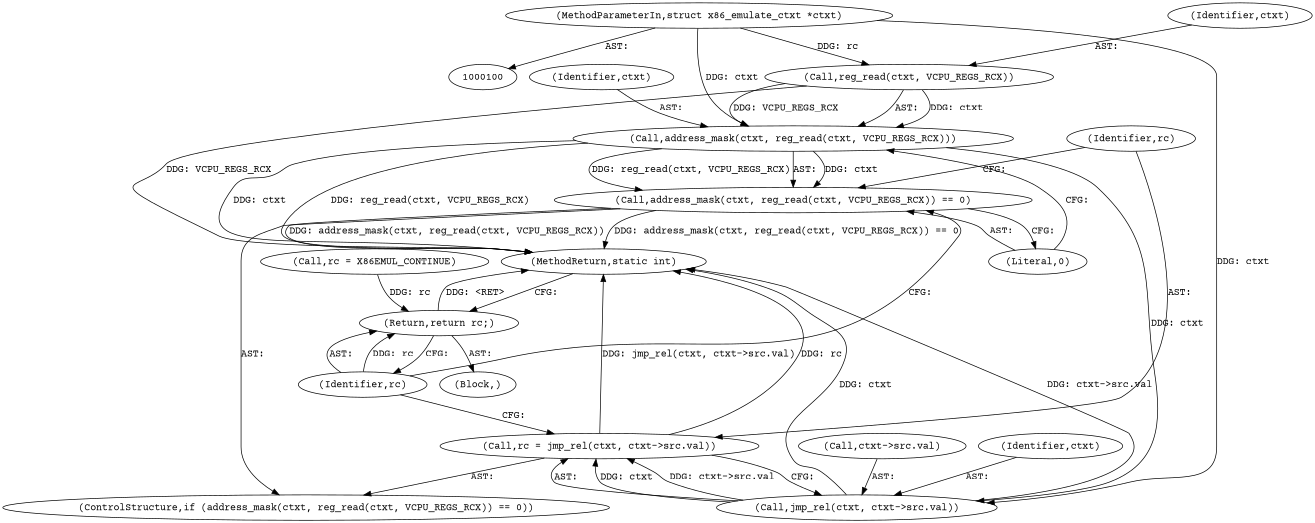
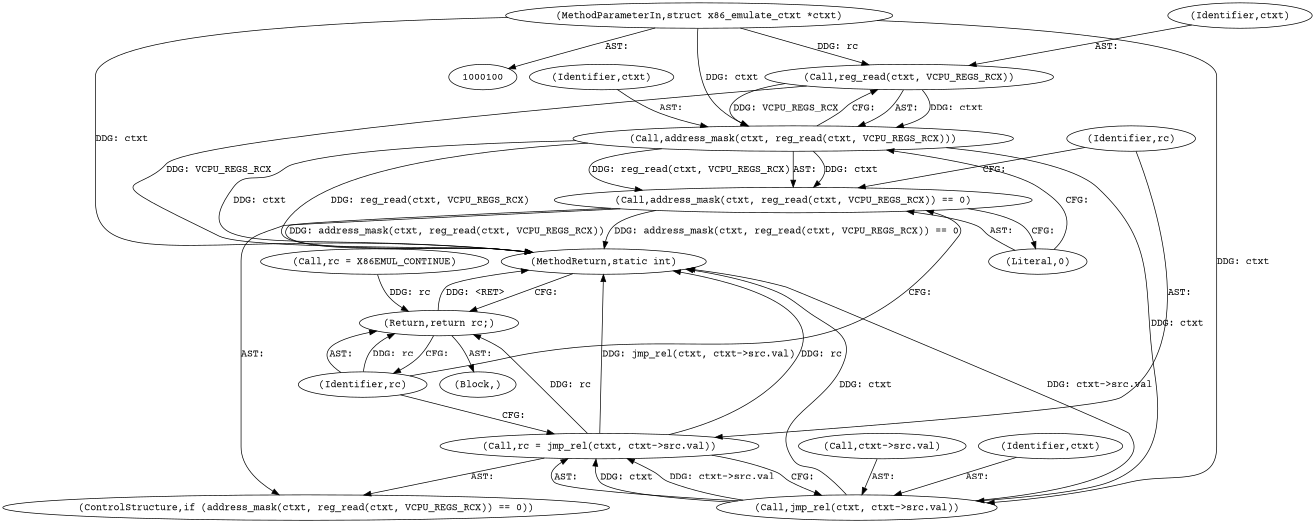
none -> (844, 109)
none -> (95, 153)
none -> (536, 382)
